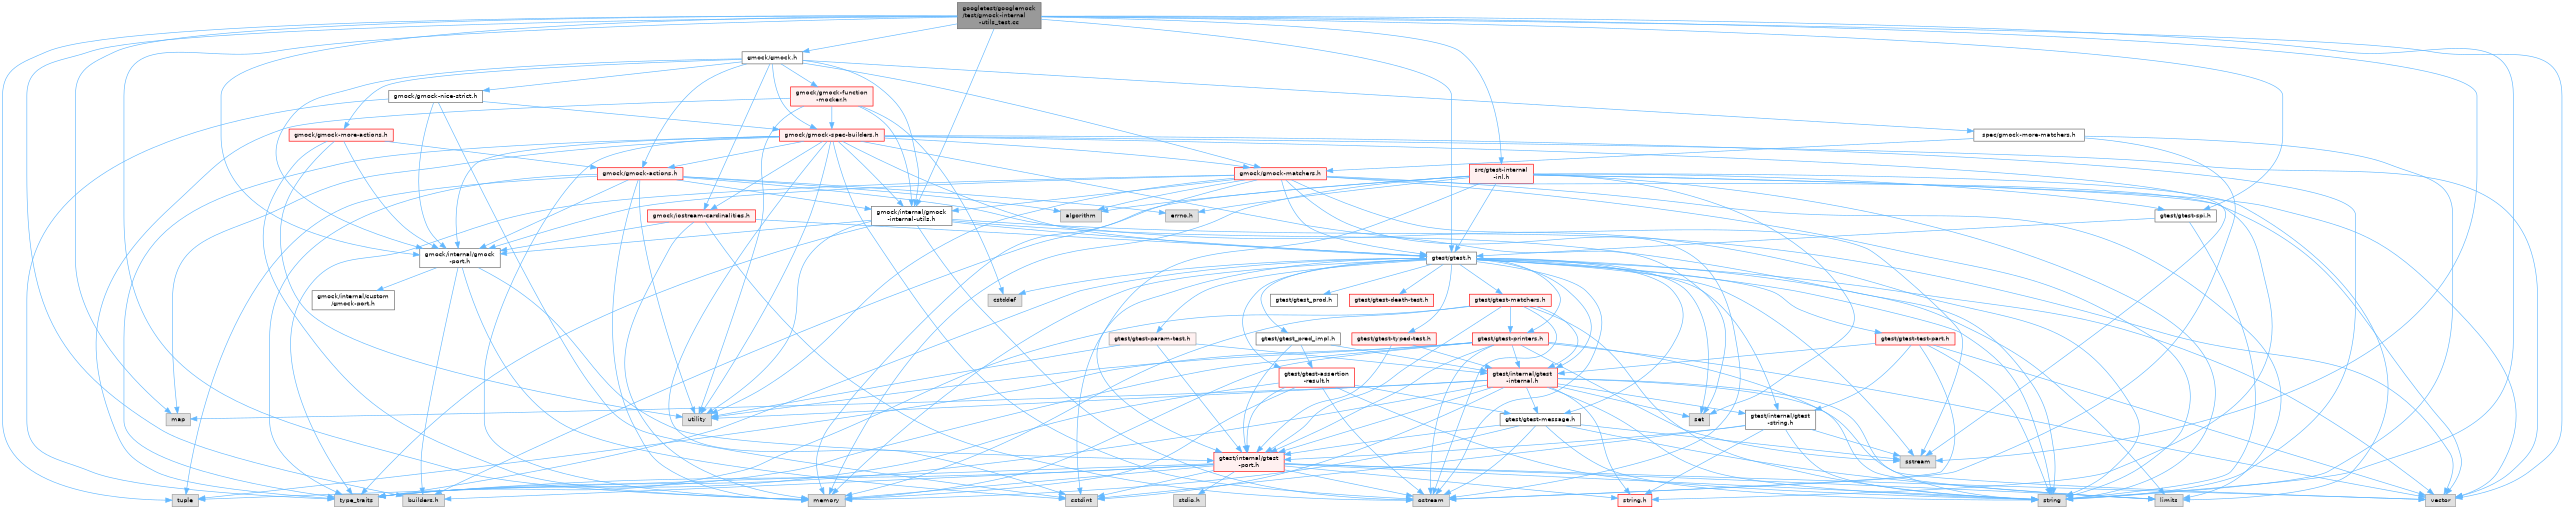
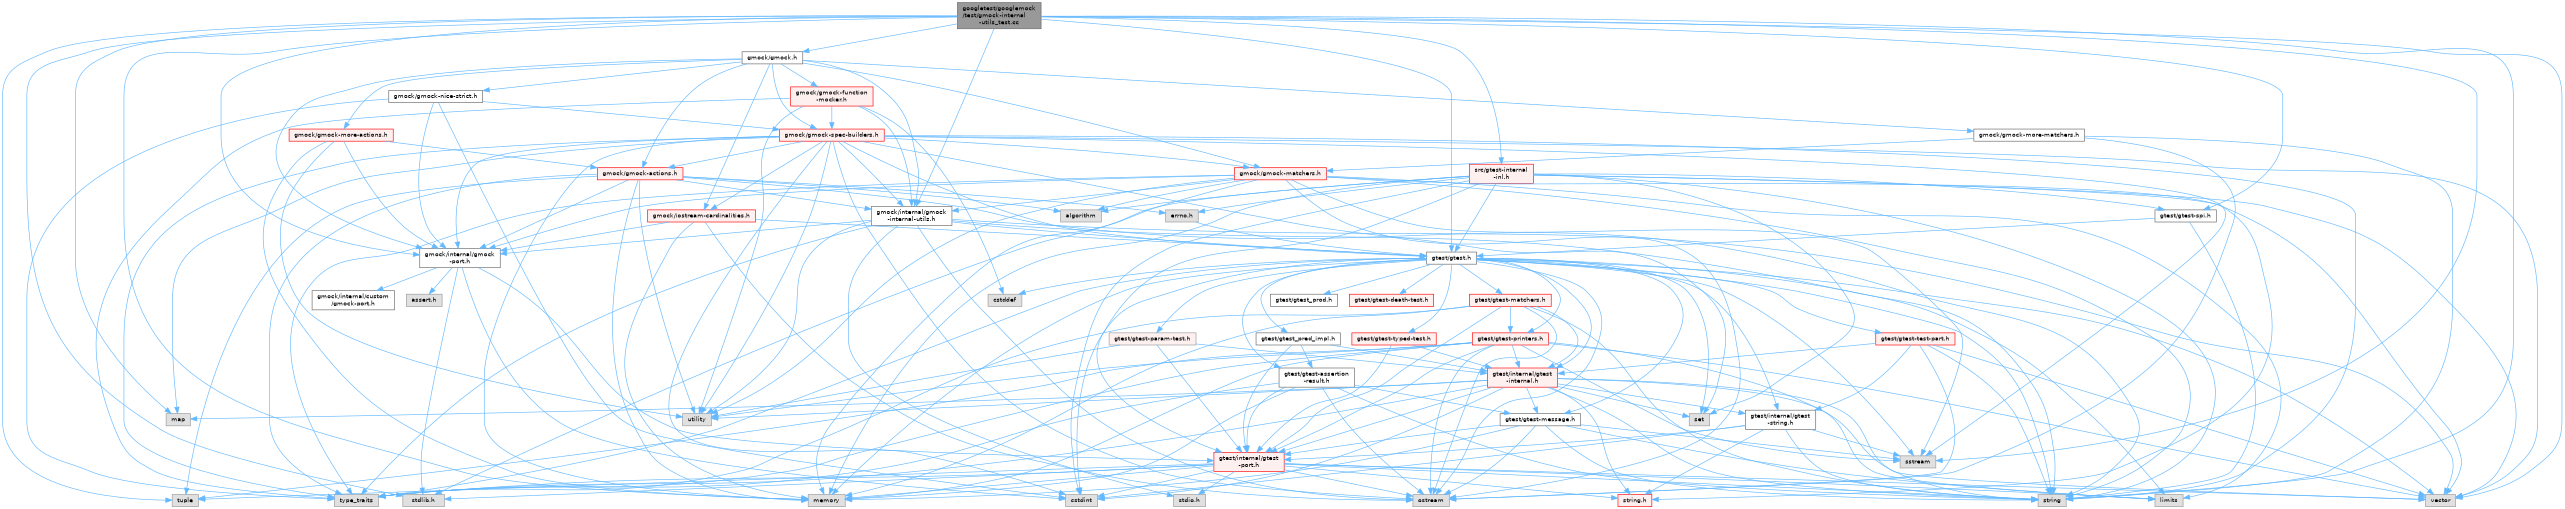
(2029, 135) -> (2029, 135)
(2049, 182) -> (1169, 248)
(1353, 242) -> (1318, 245)
none -> (424, 300)
(1317, 378) -> (1317, 378)
none -> (931, 416)
(424, 501) -> (424, 501)
